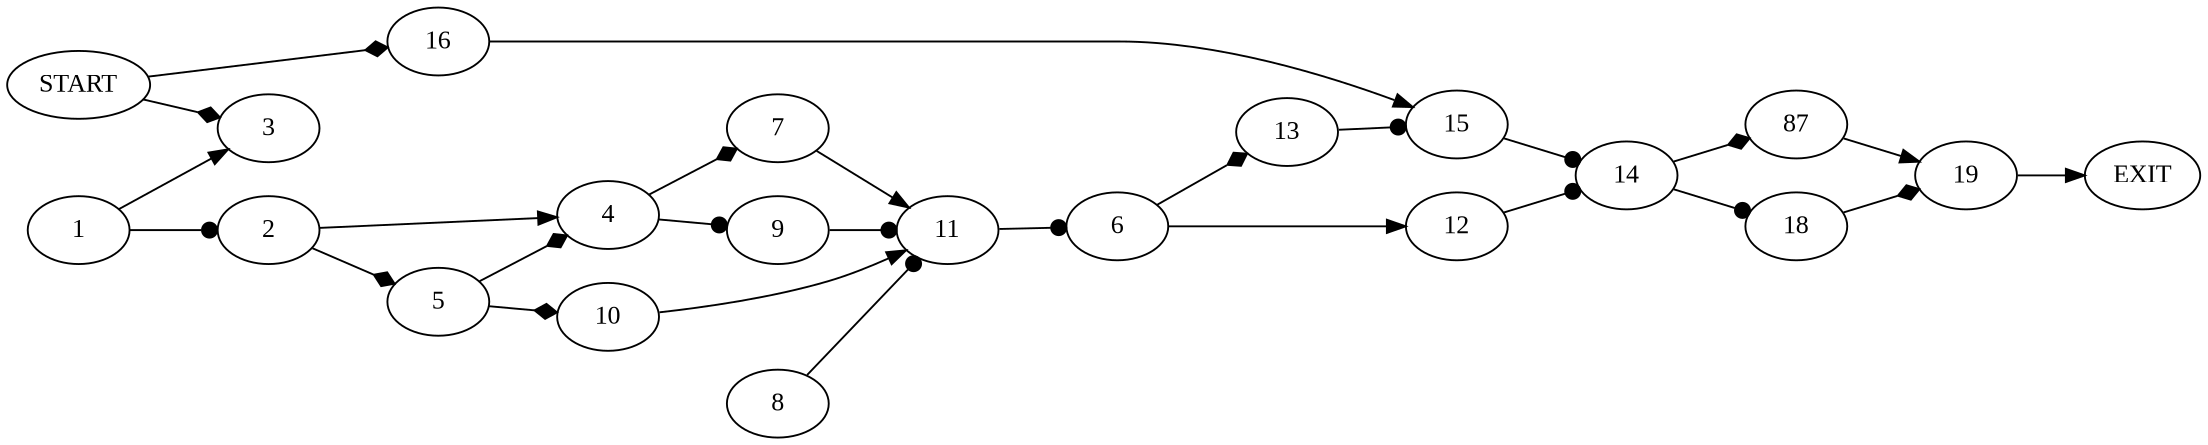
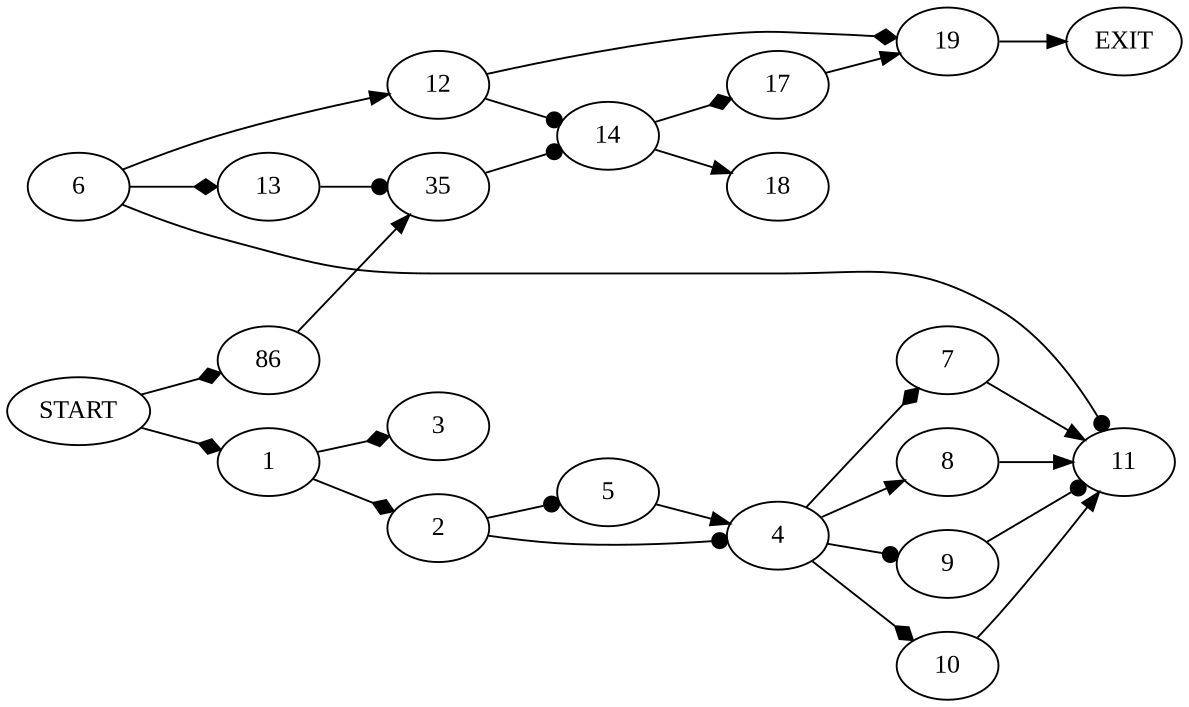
(438, 41) -> (269, 360)
(170, 106) -> (170, 436)
(1457, 124) -> (438, 187)
(1796, 124) -> (778, 85)
(165, 184) -> (342, 447)
(1704, 199) -> (684, 159)
(1870, 204) -> (679, 39)
(429, 223) -> (600, 545)
(1025, 228) -> (633, 273)
(166, 230) -> (343, 491)
(343, 261) -> (516, 512)
(513, 264) -> (684, 512)
(512, 308) -> (854, 594)
(858, 322) -> (1027, 462)
none -> (854, 503)
